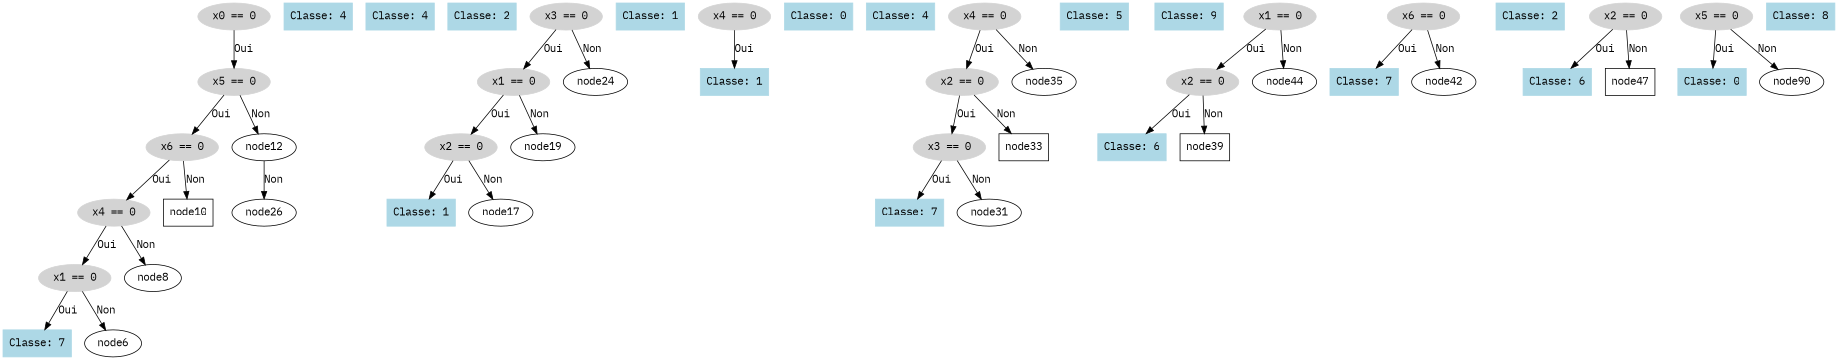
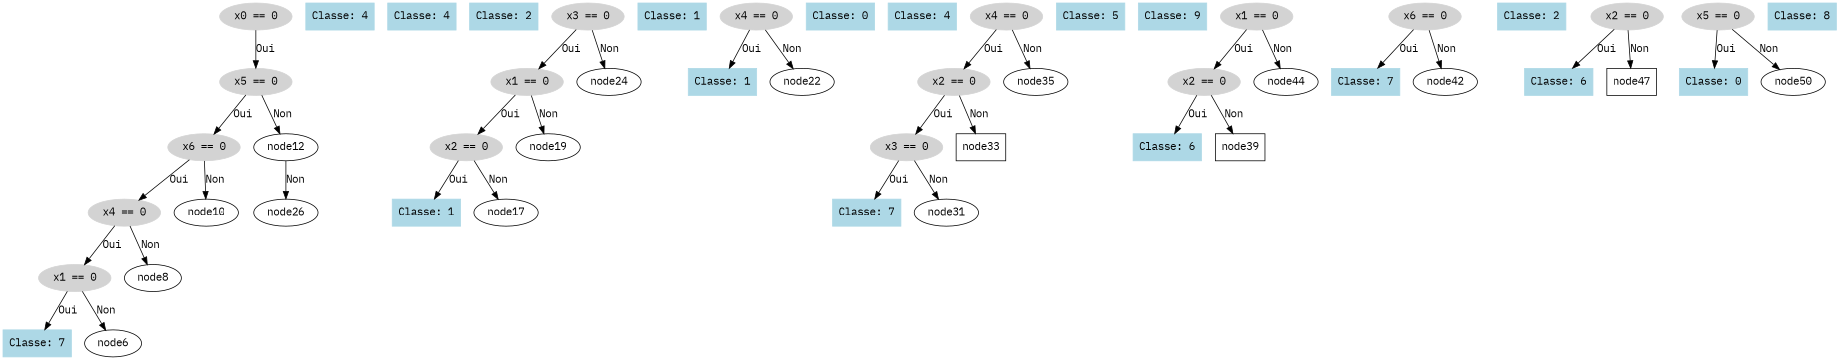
none -> (802, 82)
(1792, 82) -> (1793, 82)
(188, 213) -> (206, 213)
